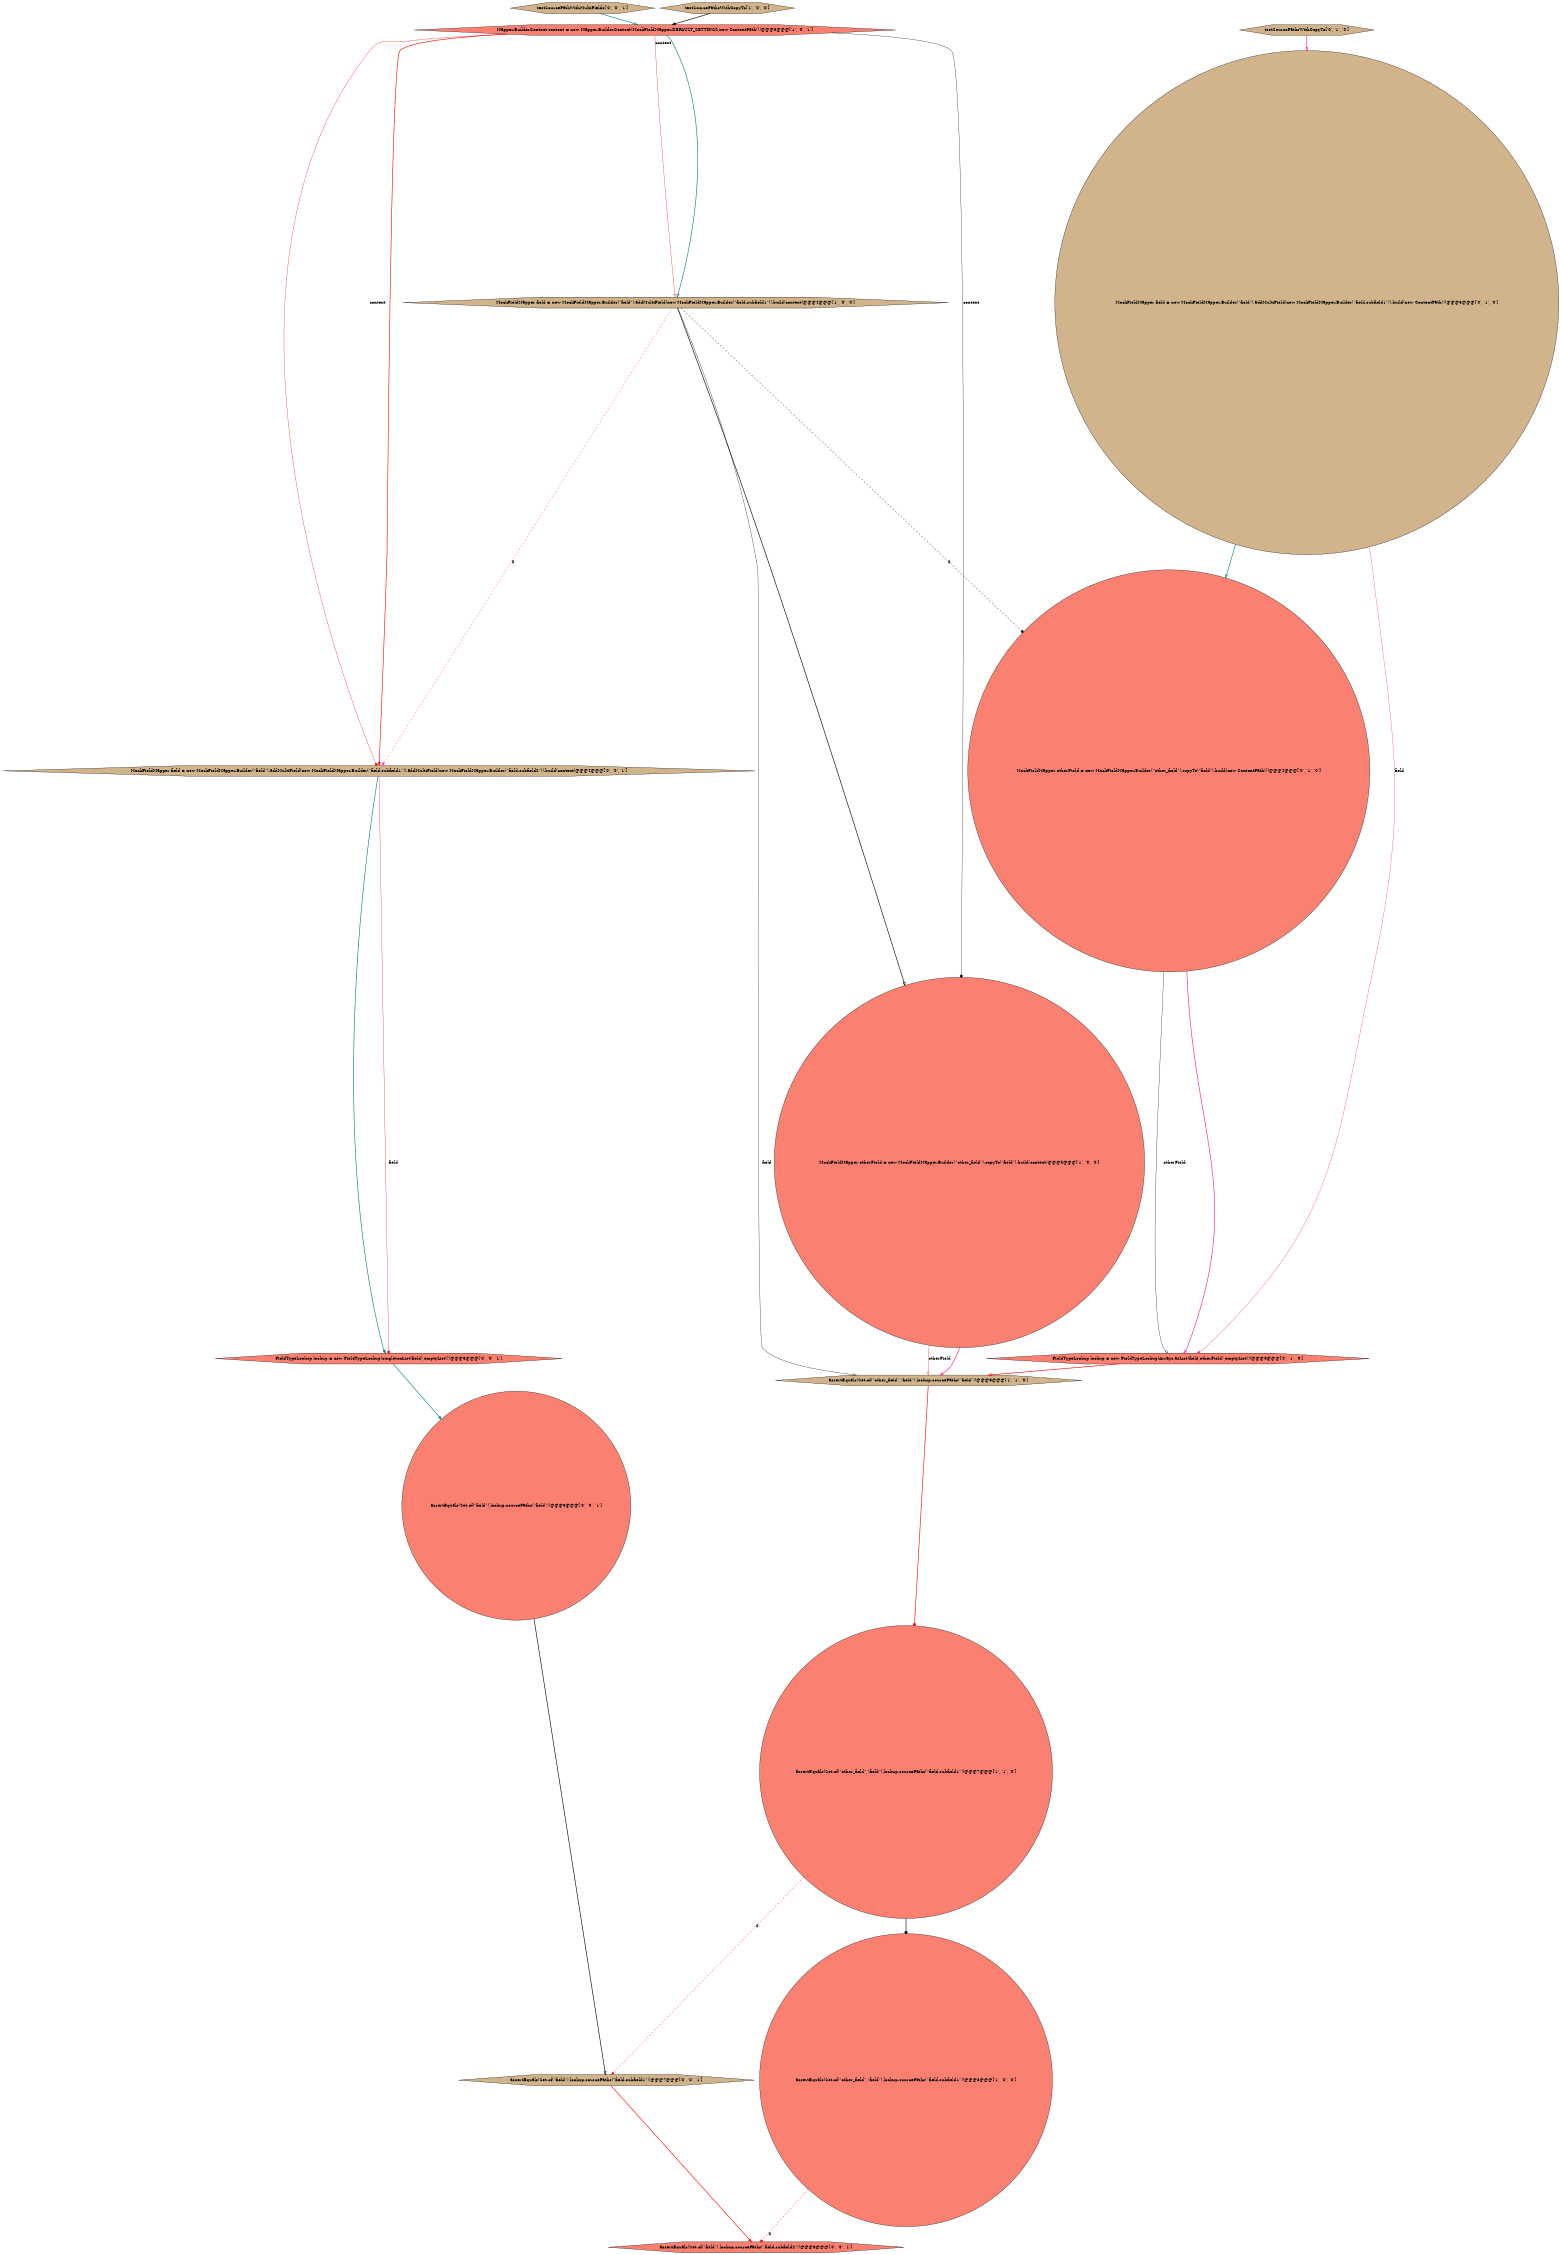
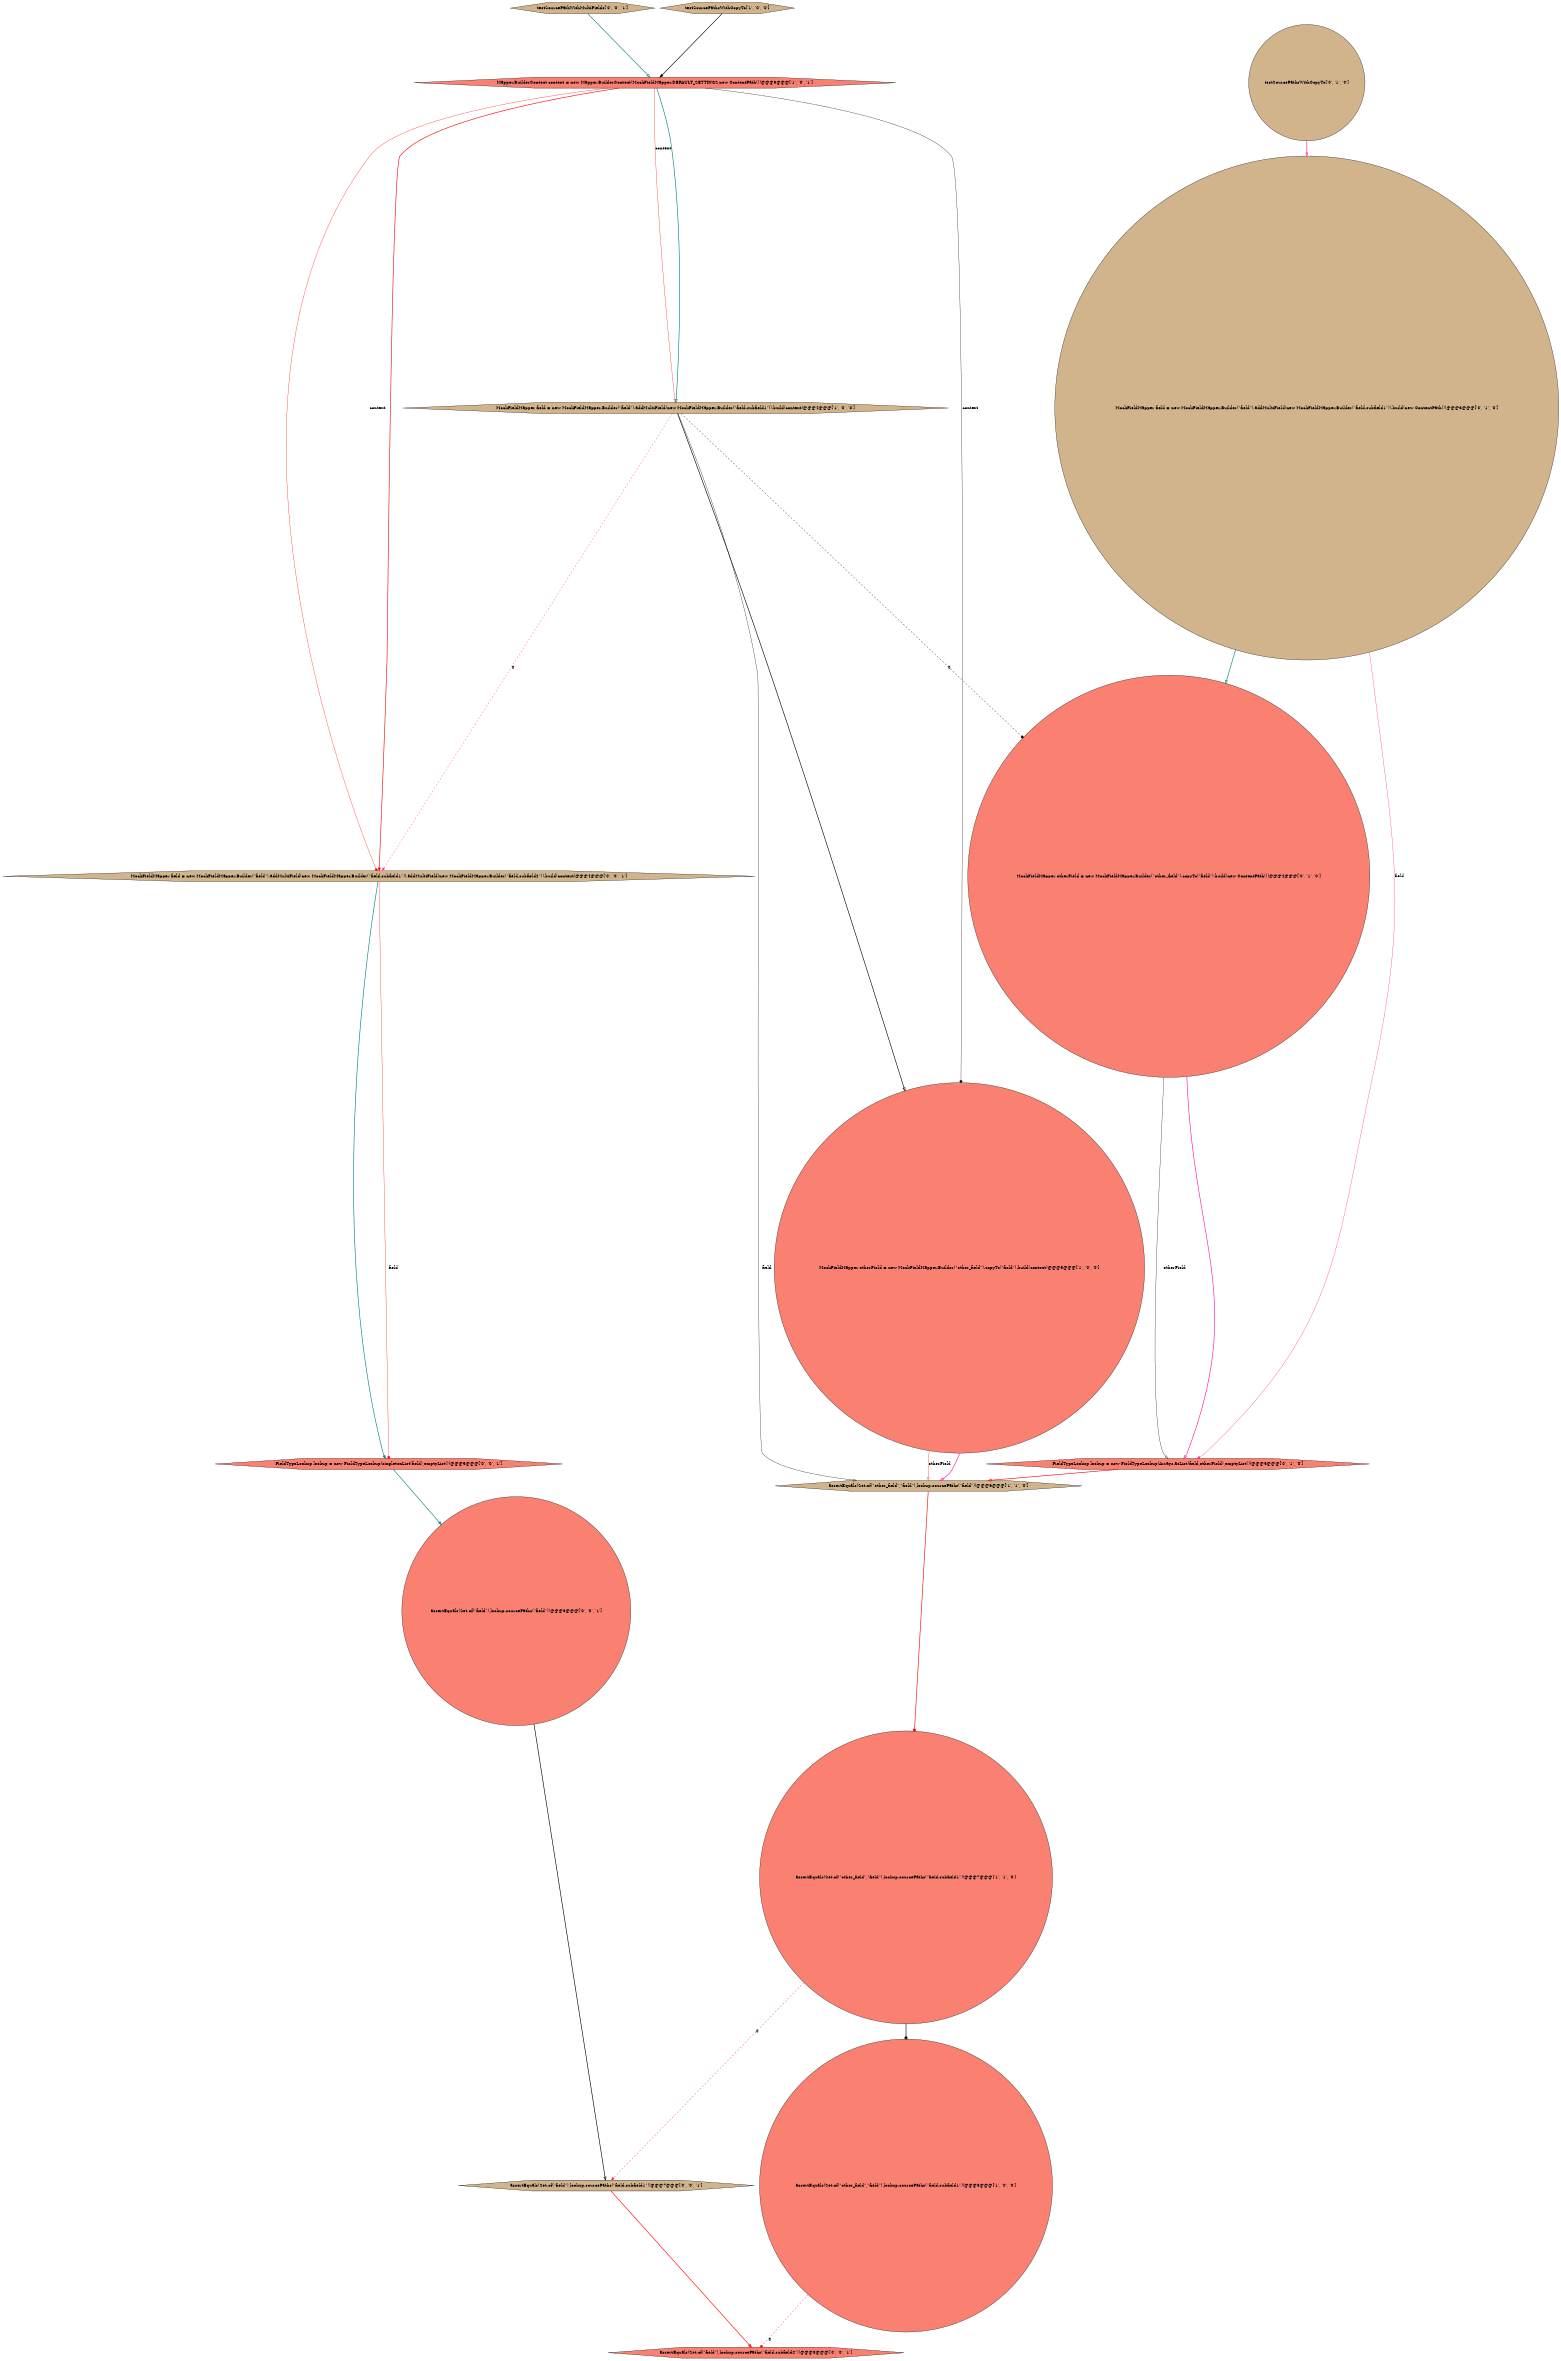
(1307, 30) -> (1307, 83)
